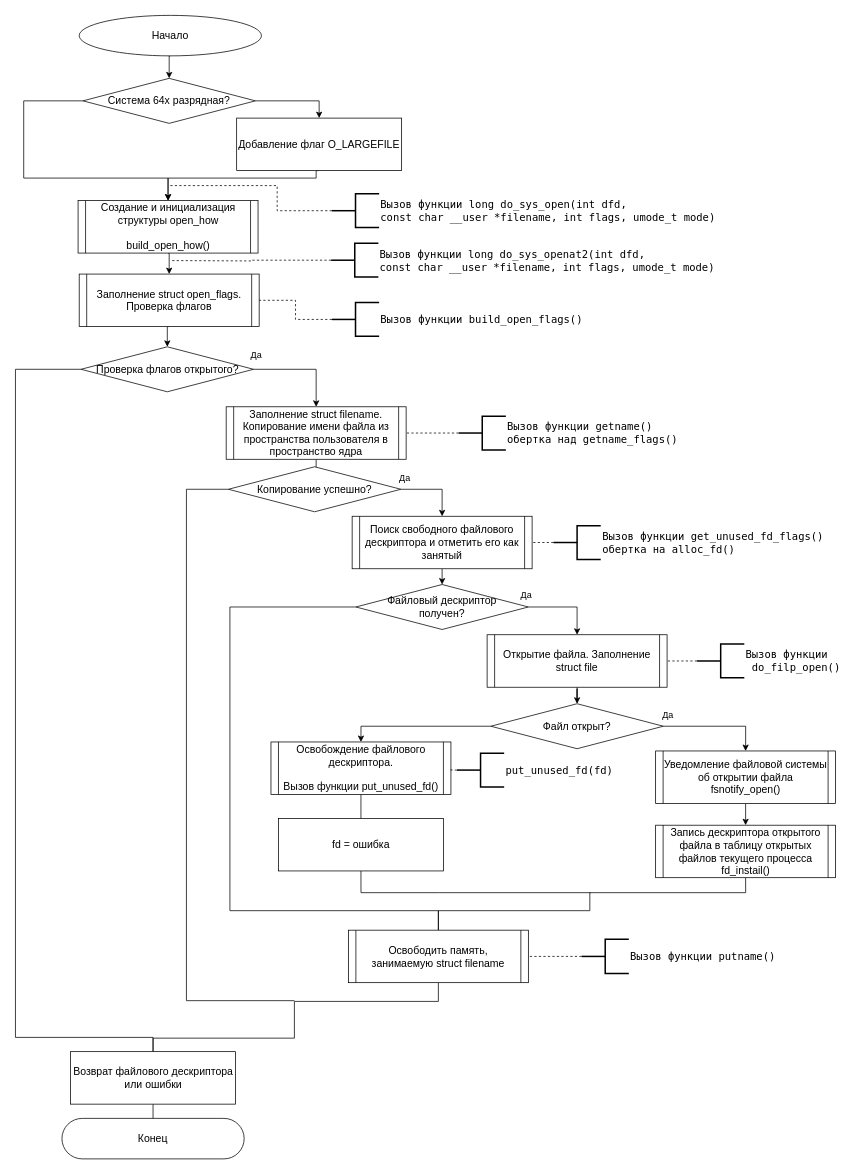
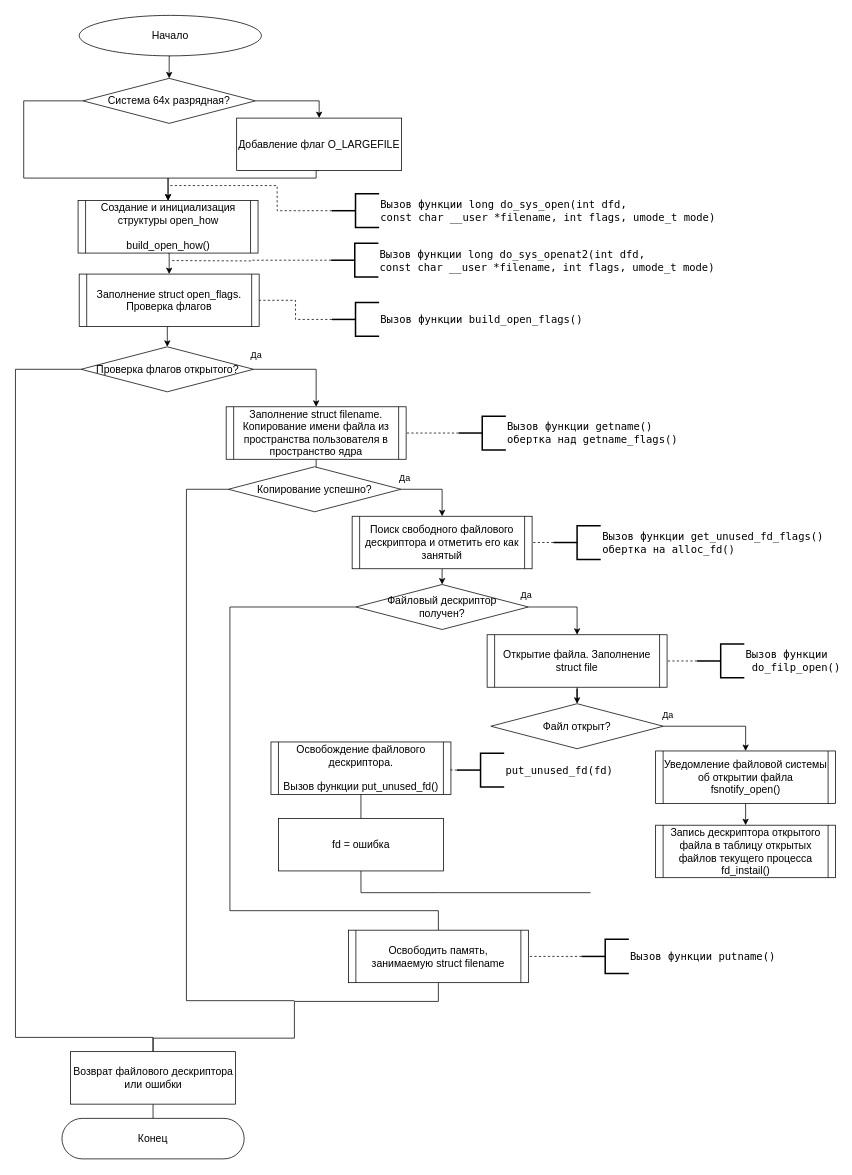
(421, 726) -> none
(592, 893) -> none
